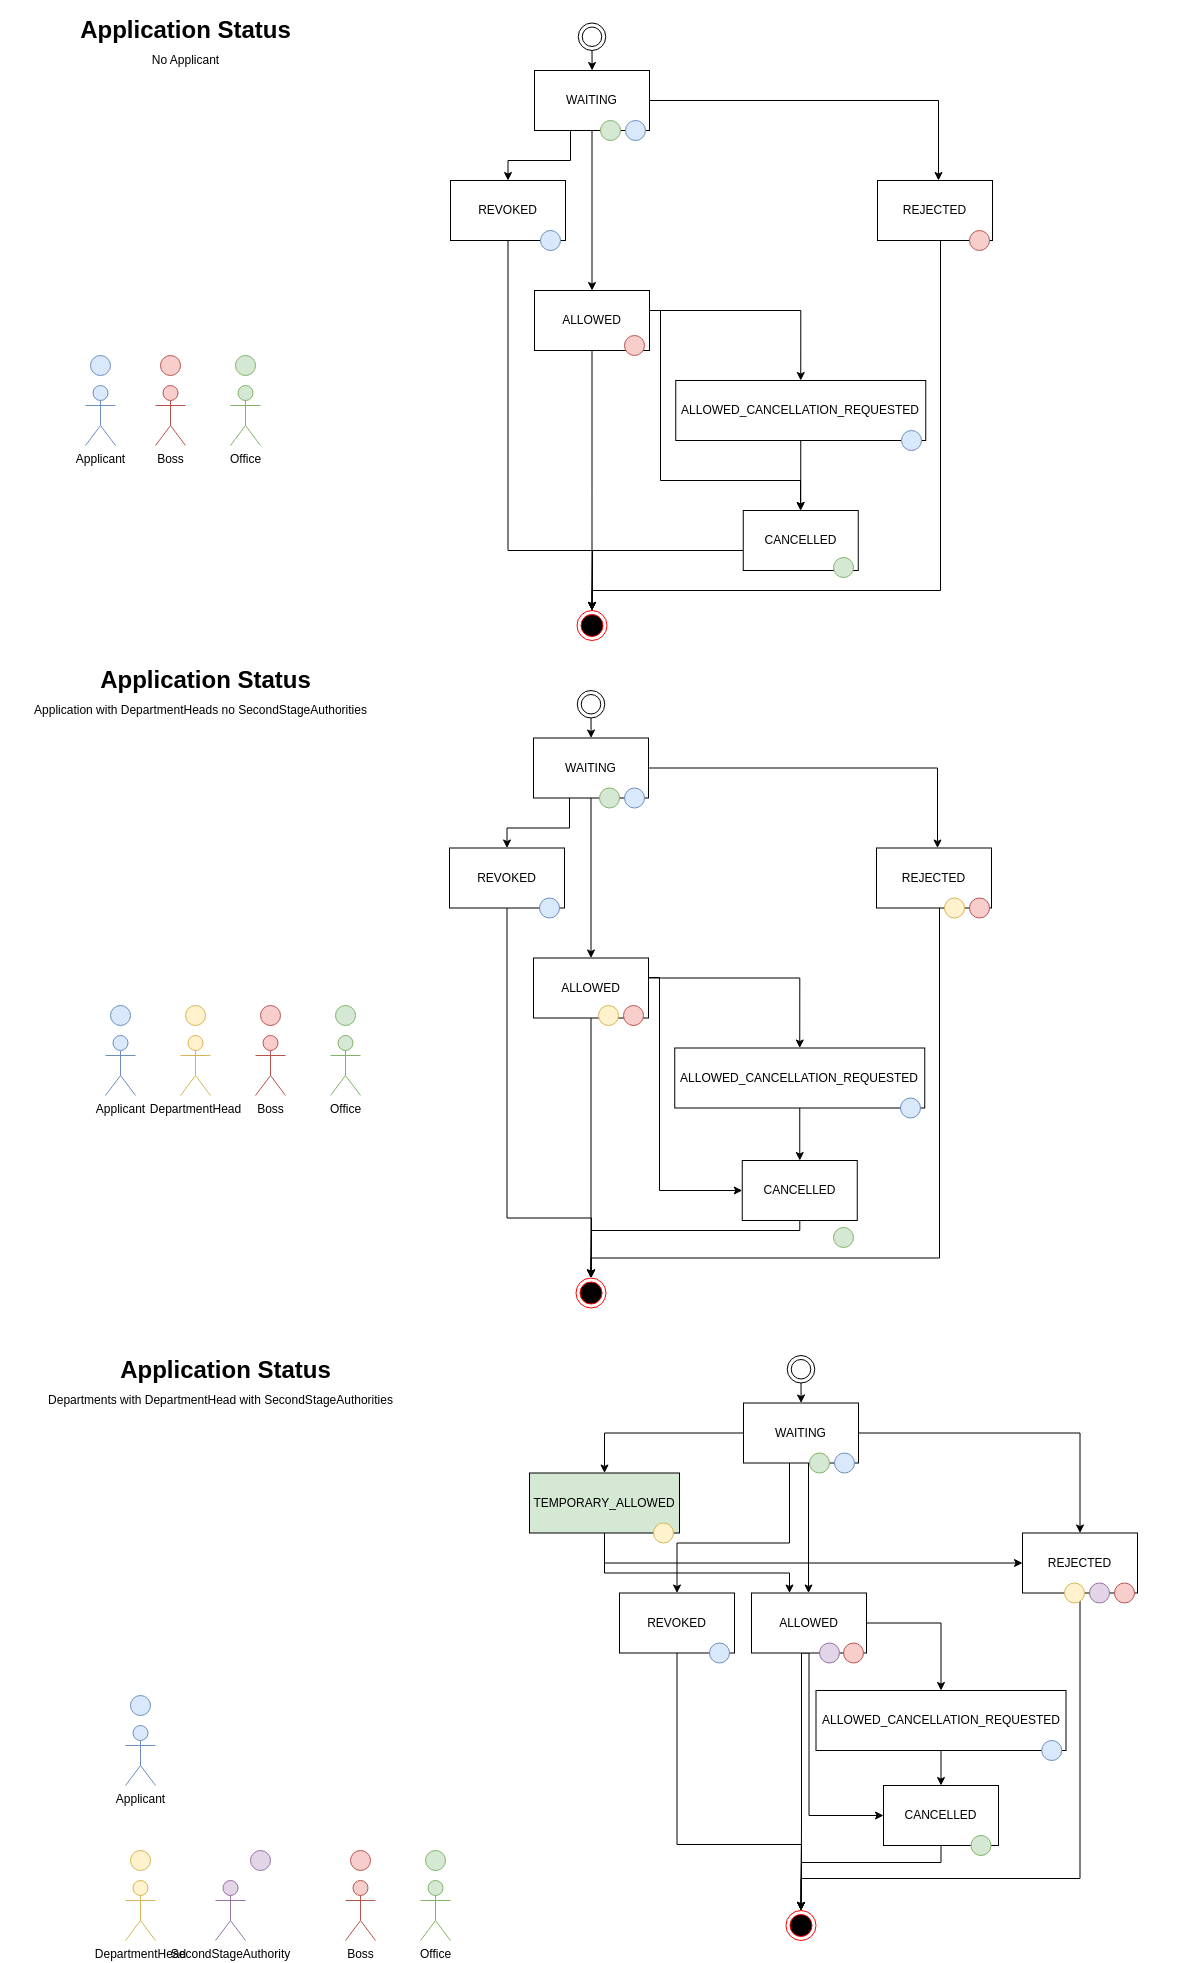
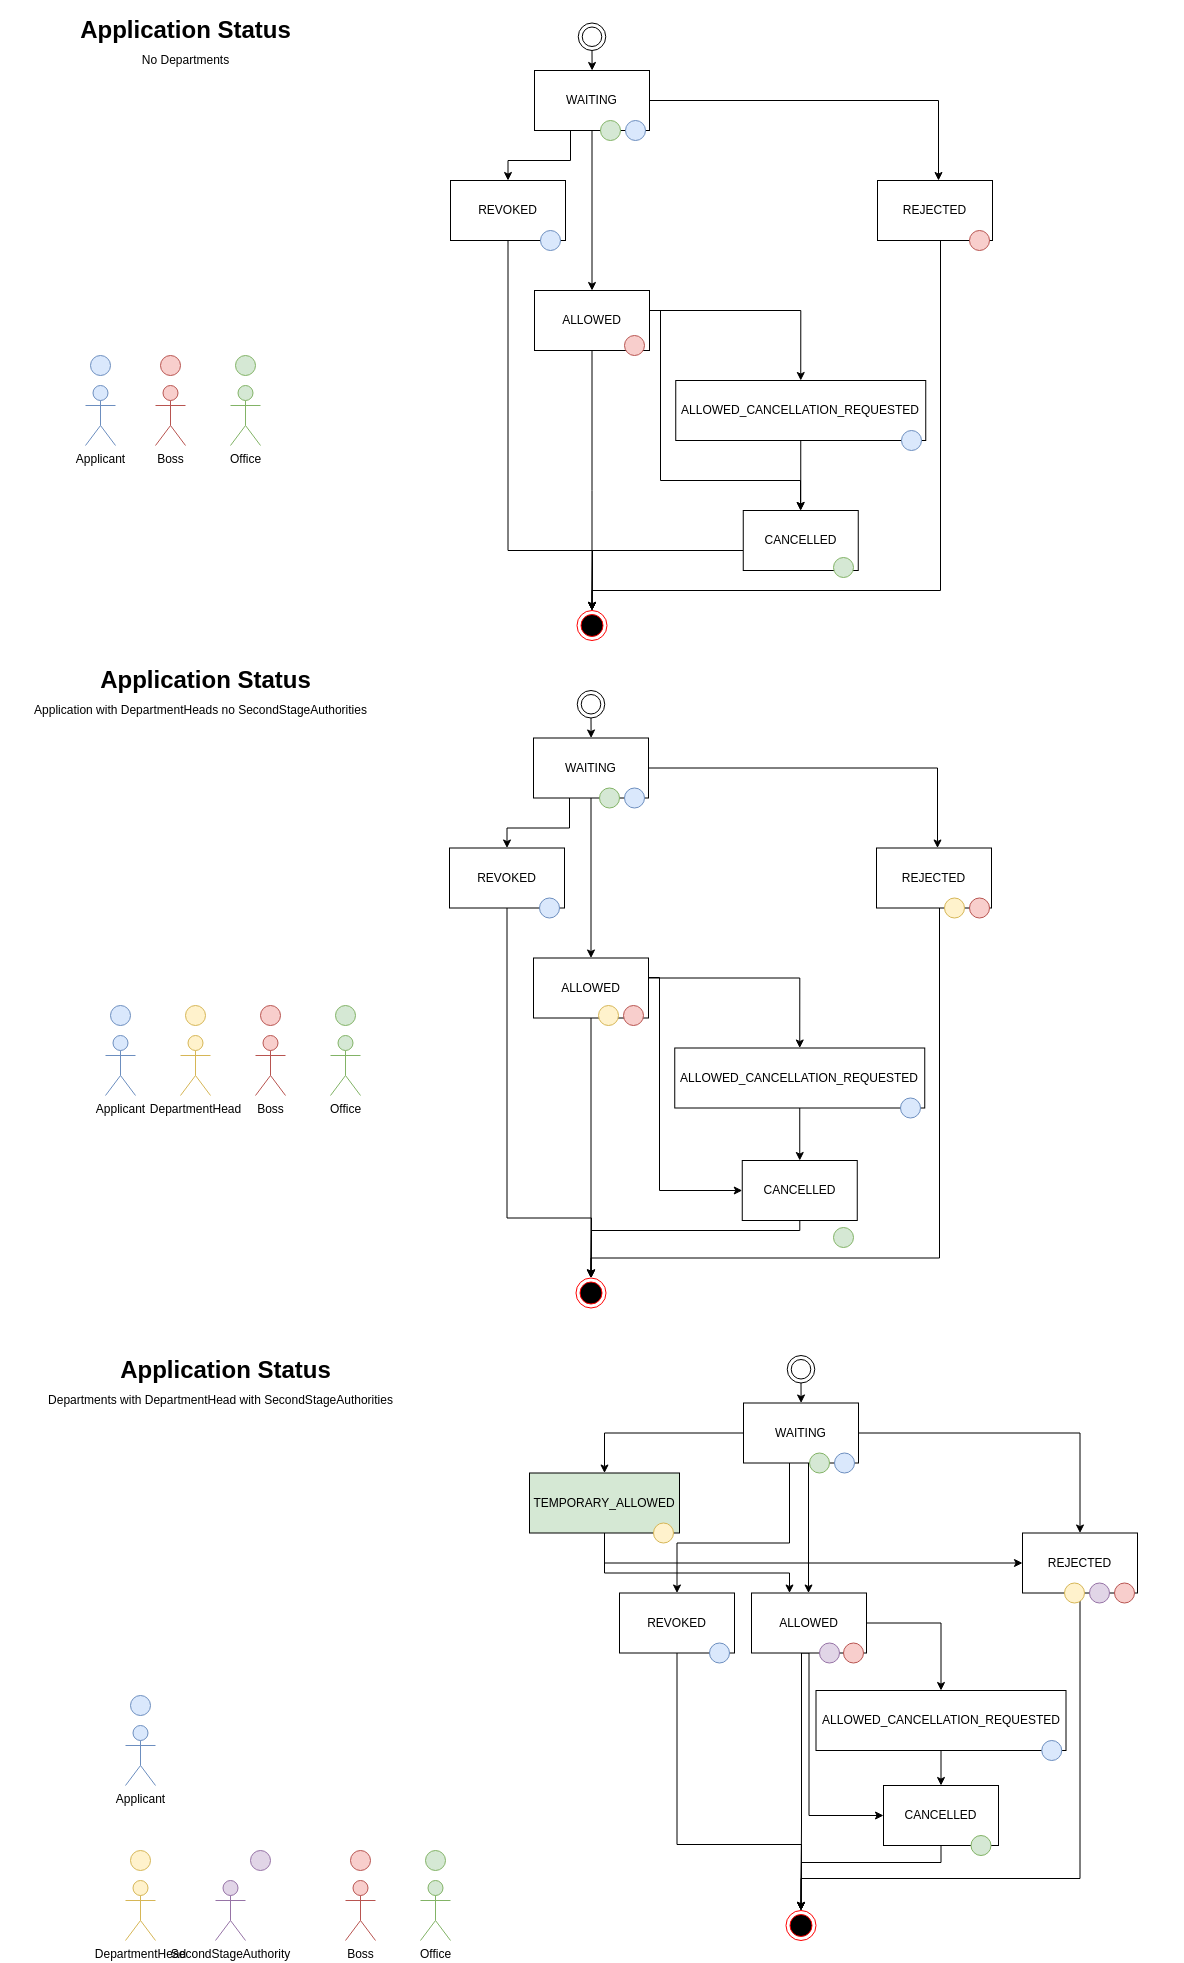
(186, 61) -> (186, 61)
